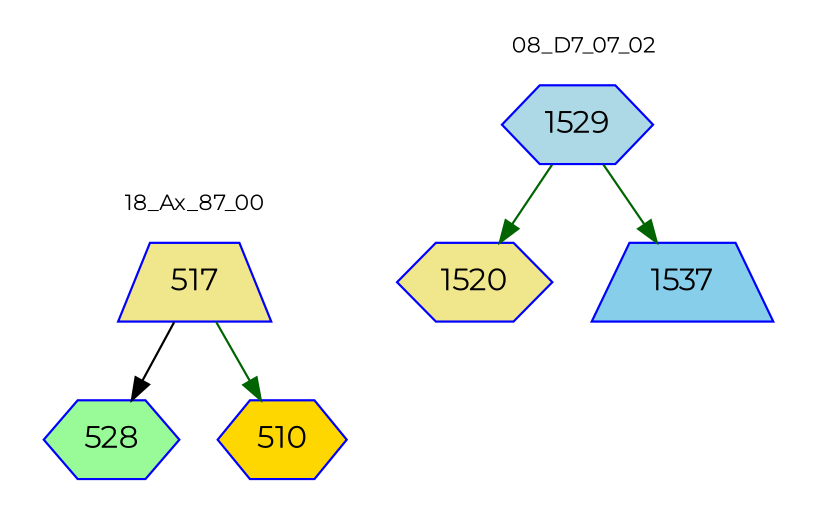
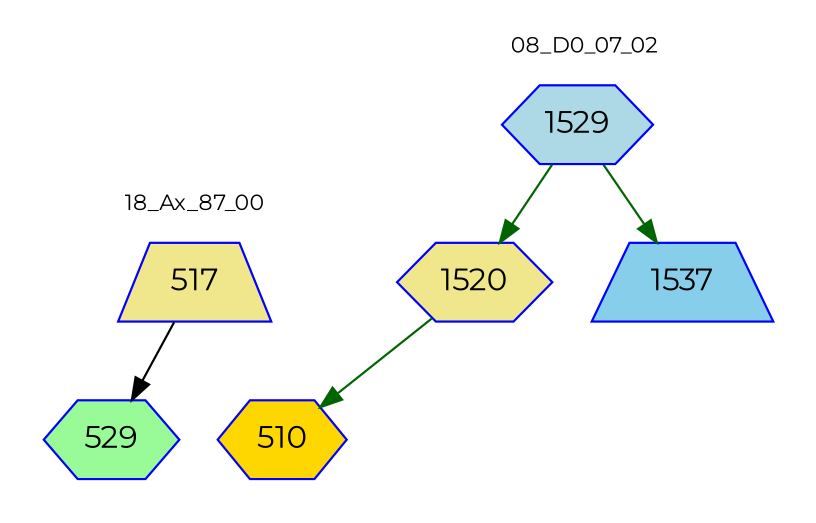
(585, 47) -> (585, 47)
(233, 351) -> (385, 356)
(112, 440) -> (112, 440)
